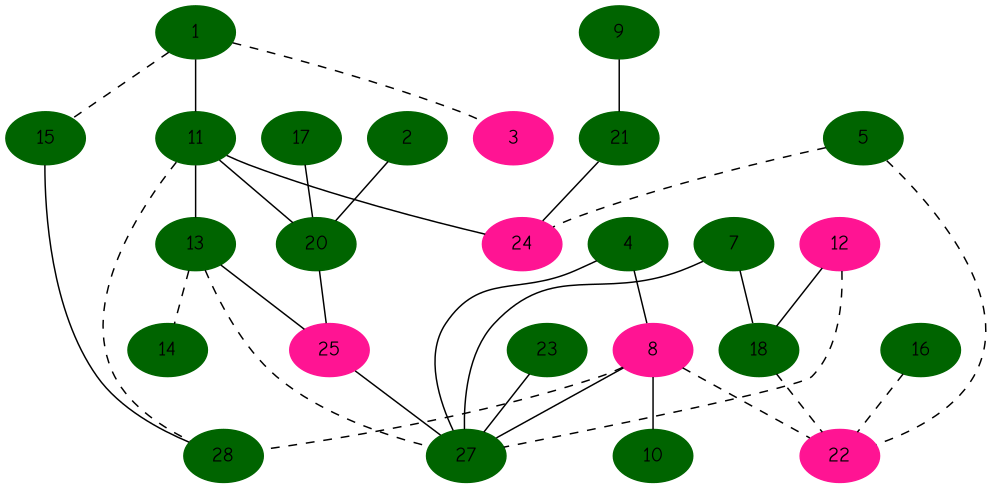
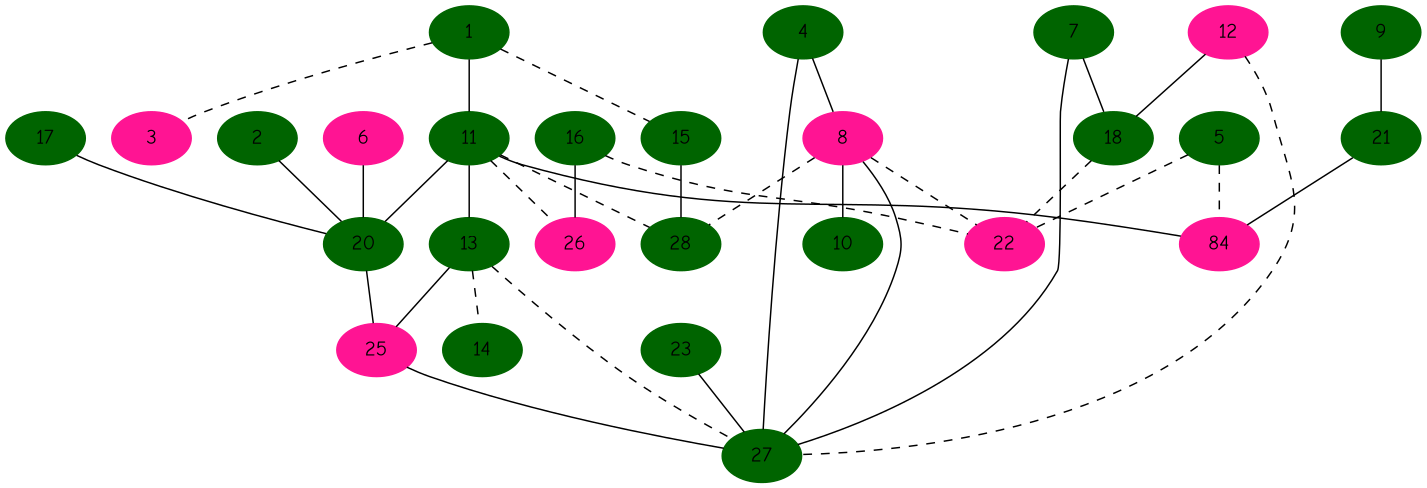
none -> (363, 138)
(522, 244) -> (1219, 244)
none -> (575, 244)
